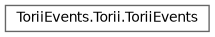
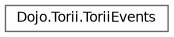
(107, 18) -> (87, 18)
